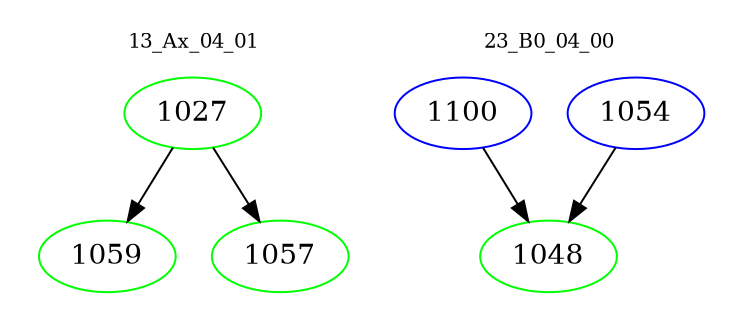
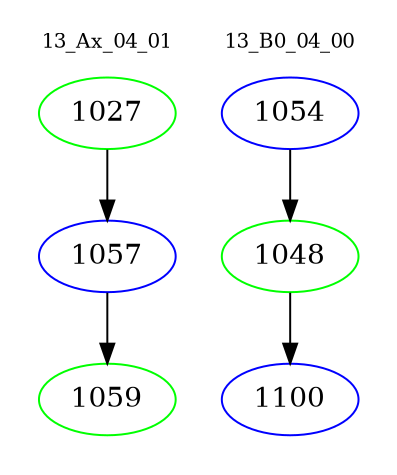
(550, 43) -> (290, 43)
(156, 176) -> (107, 318)
(500, 176) -> (290, 318)
(280, 256) -> (107, 256)
